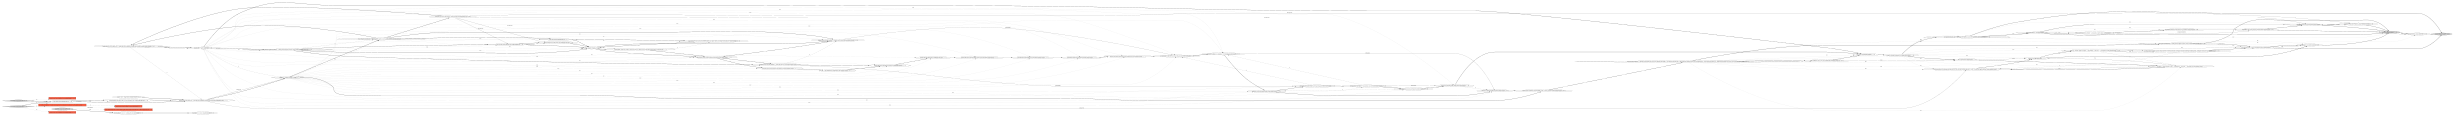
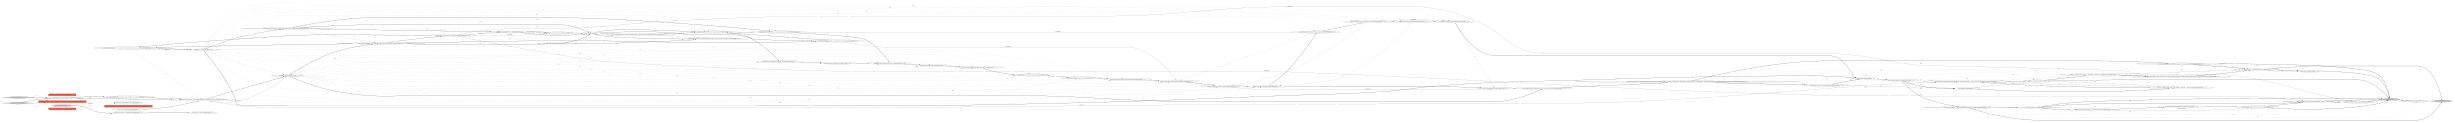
(2177, 56) -> (2221, 80)
(129, 106) -> (129, 103)
